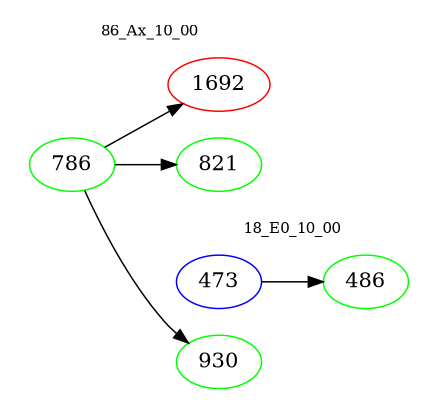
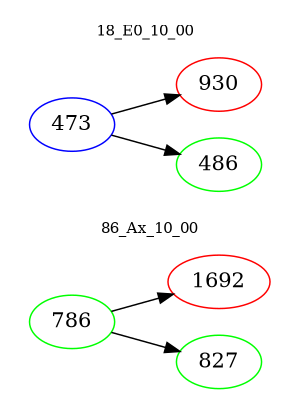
(219, 165) -> (219, 362)
(125, 266) -> (138, 107)
(219, 362) -> (219, 85)
